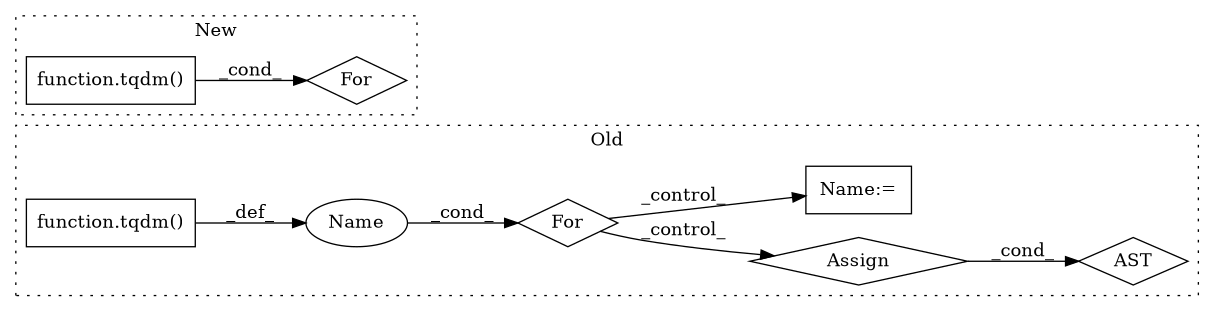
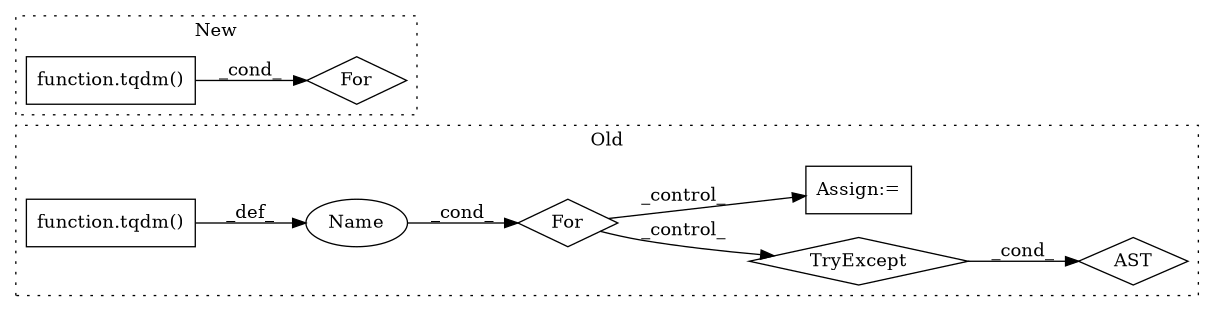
(859, 190) -> (859, 190)
(859, 261) -> (859, 261)
